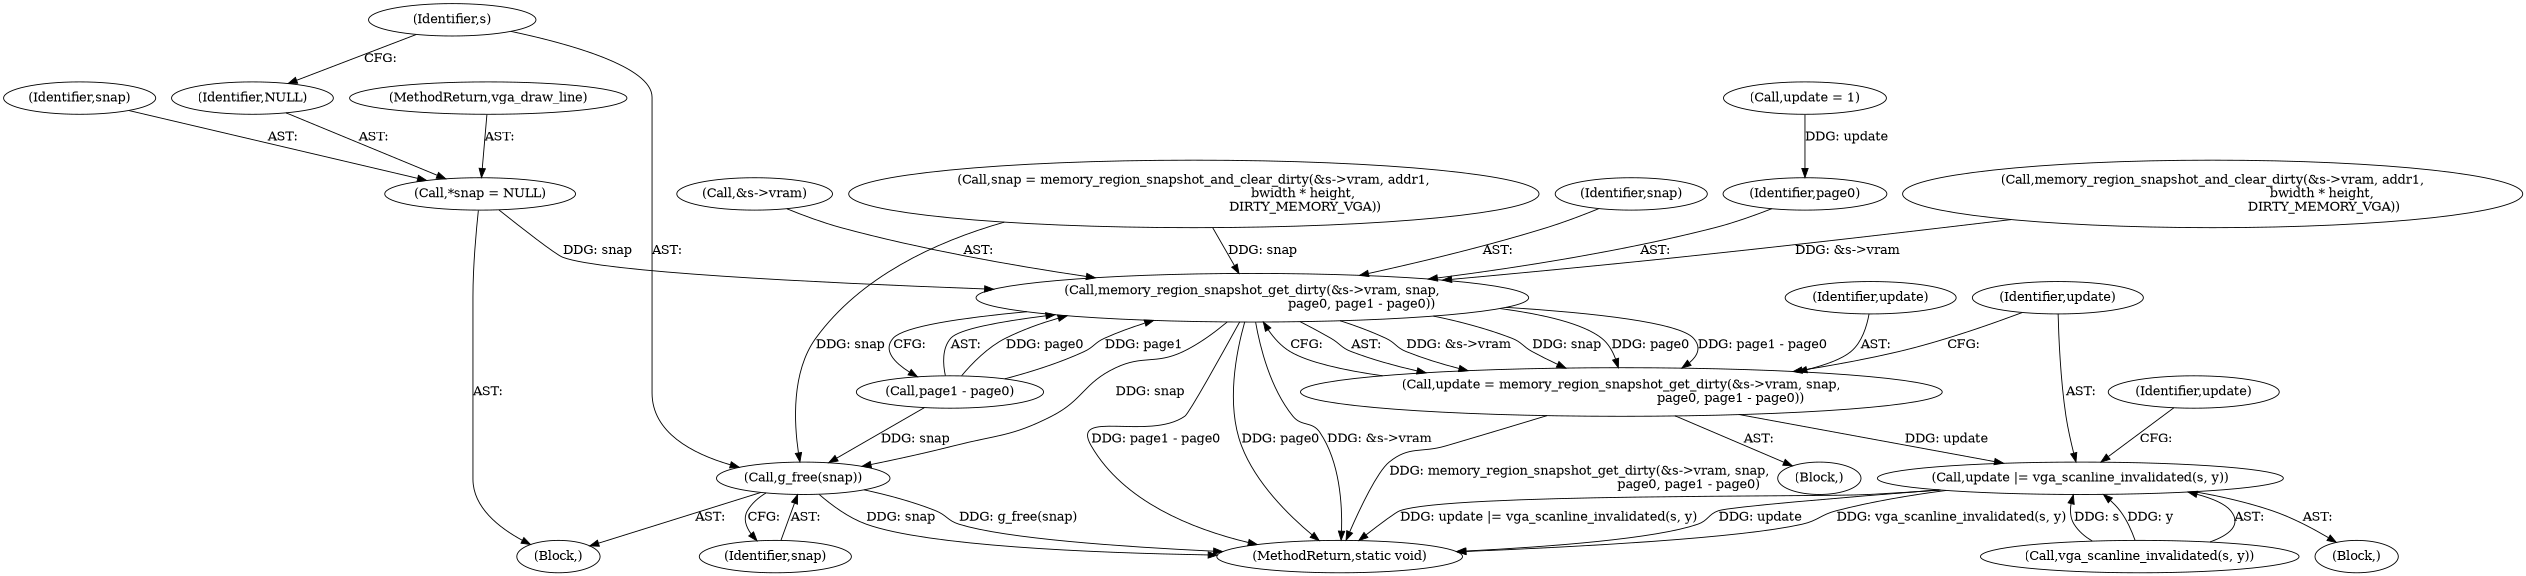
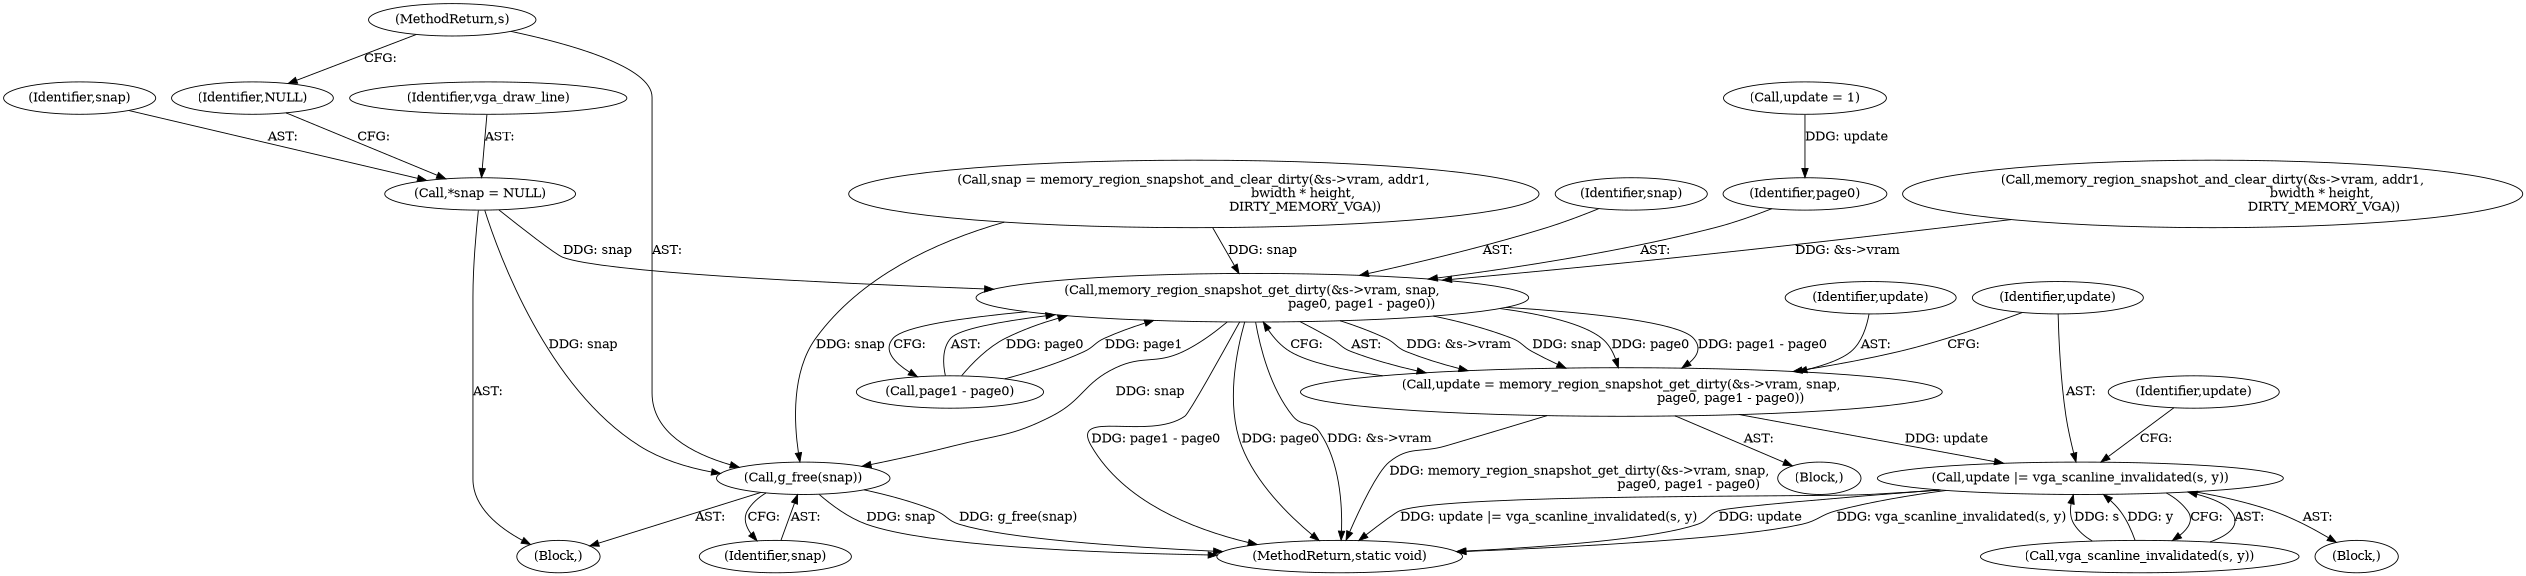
(452, 20) -> (452, 20)
(488, 98) -> (488, 98)
(376, 137) -> (376, 137)
(755, 194) -> none
(881, 433) -> (565, 373)
none -> (2188, 511)
